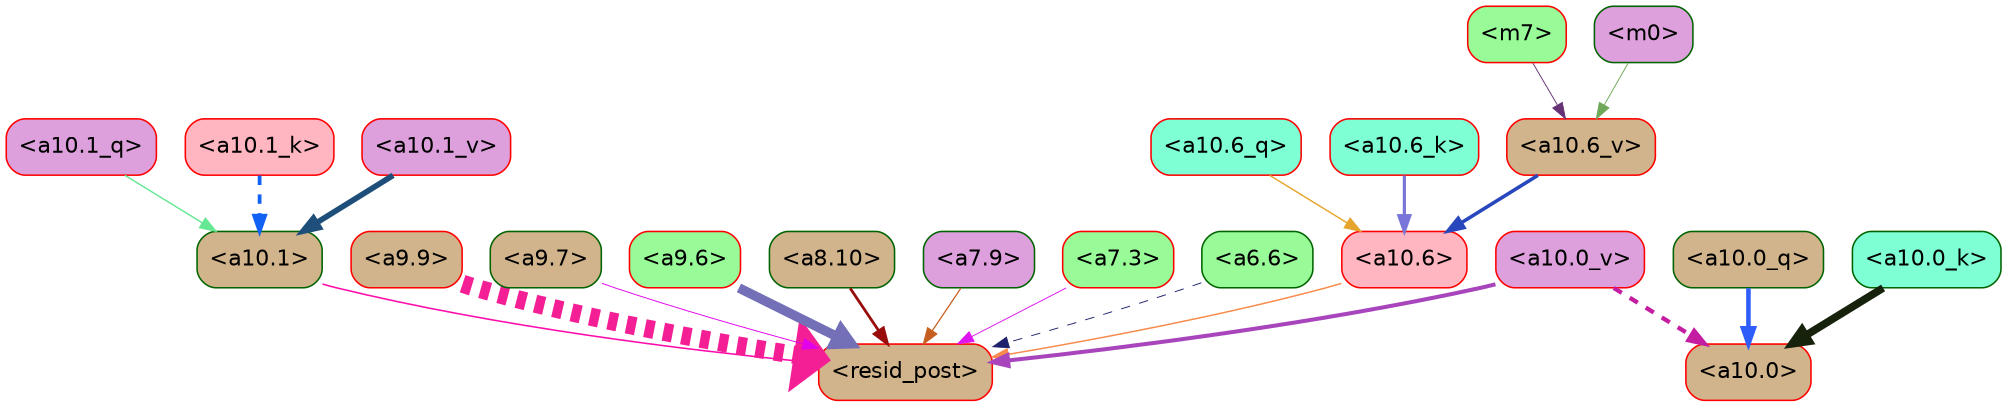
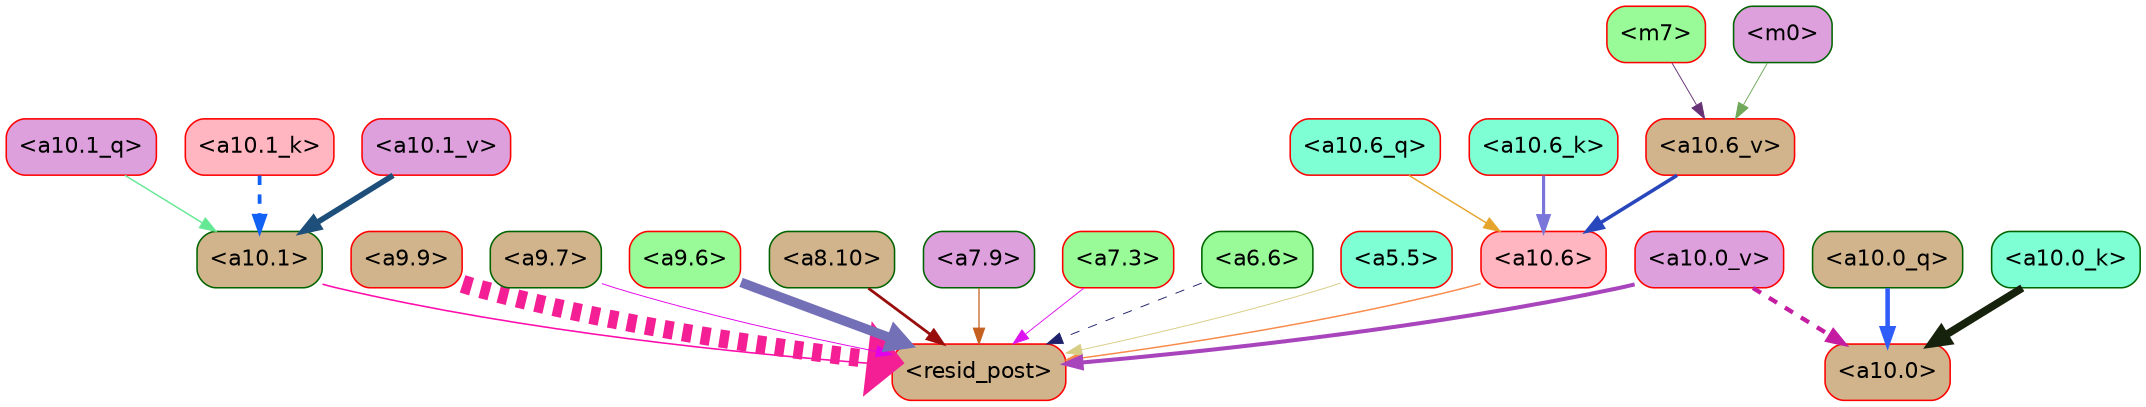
none -> (1397, 260)
